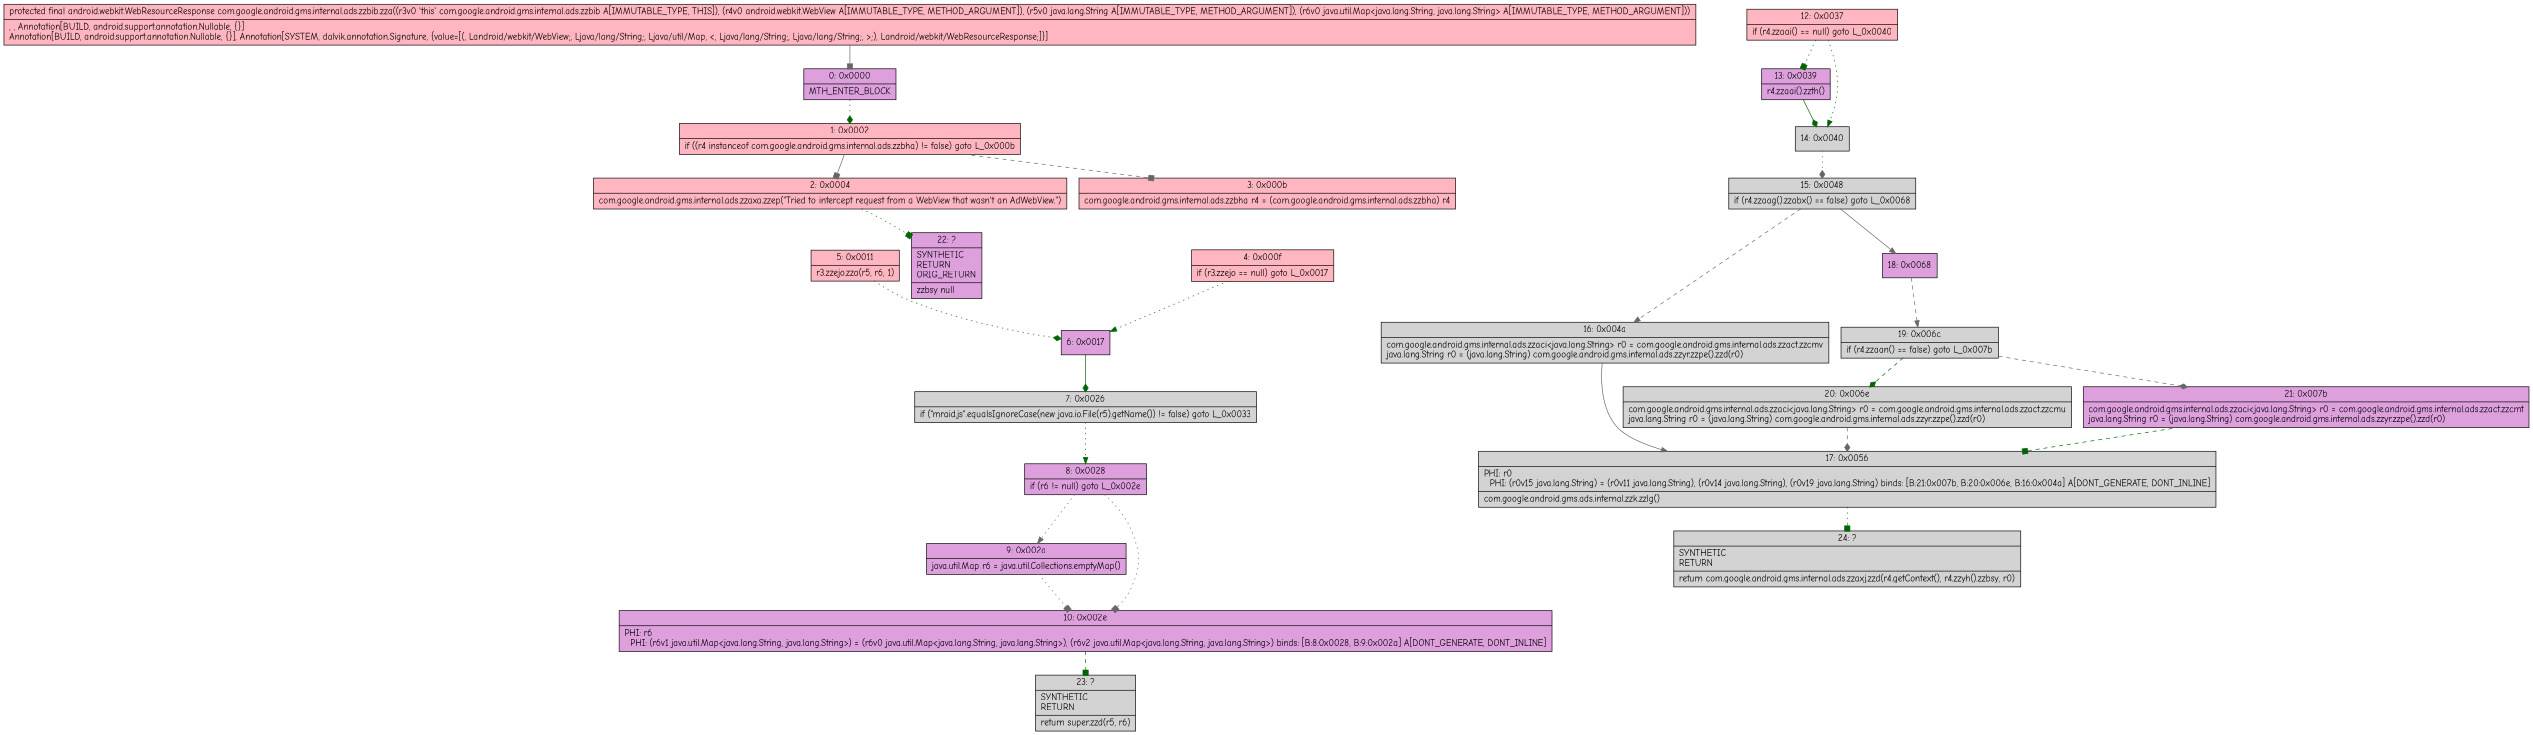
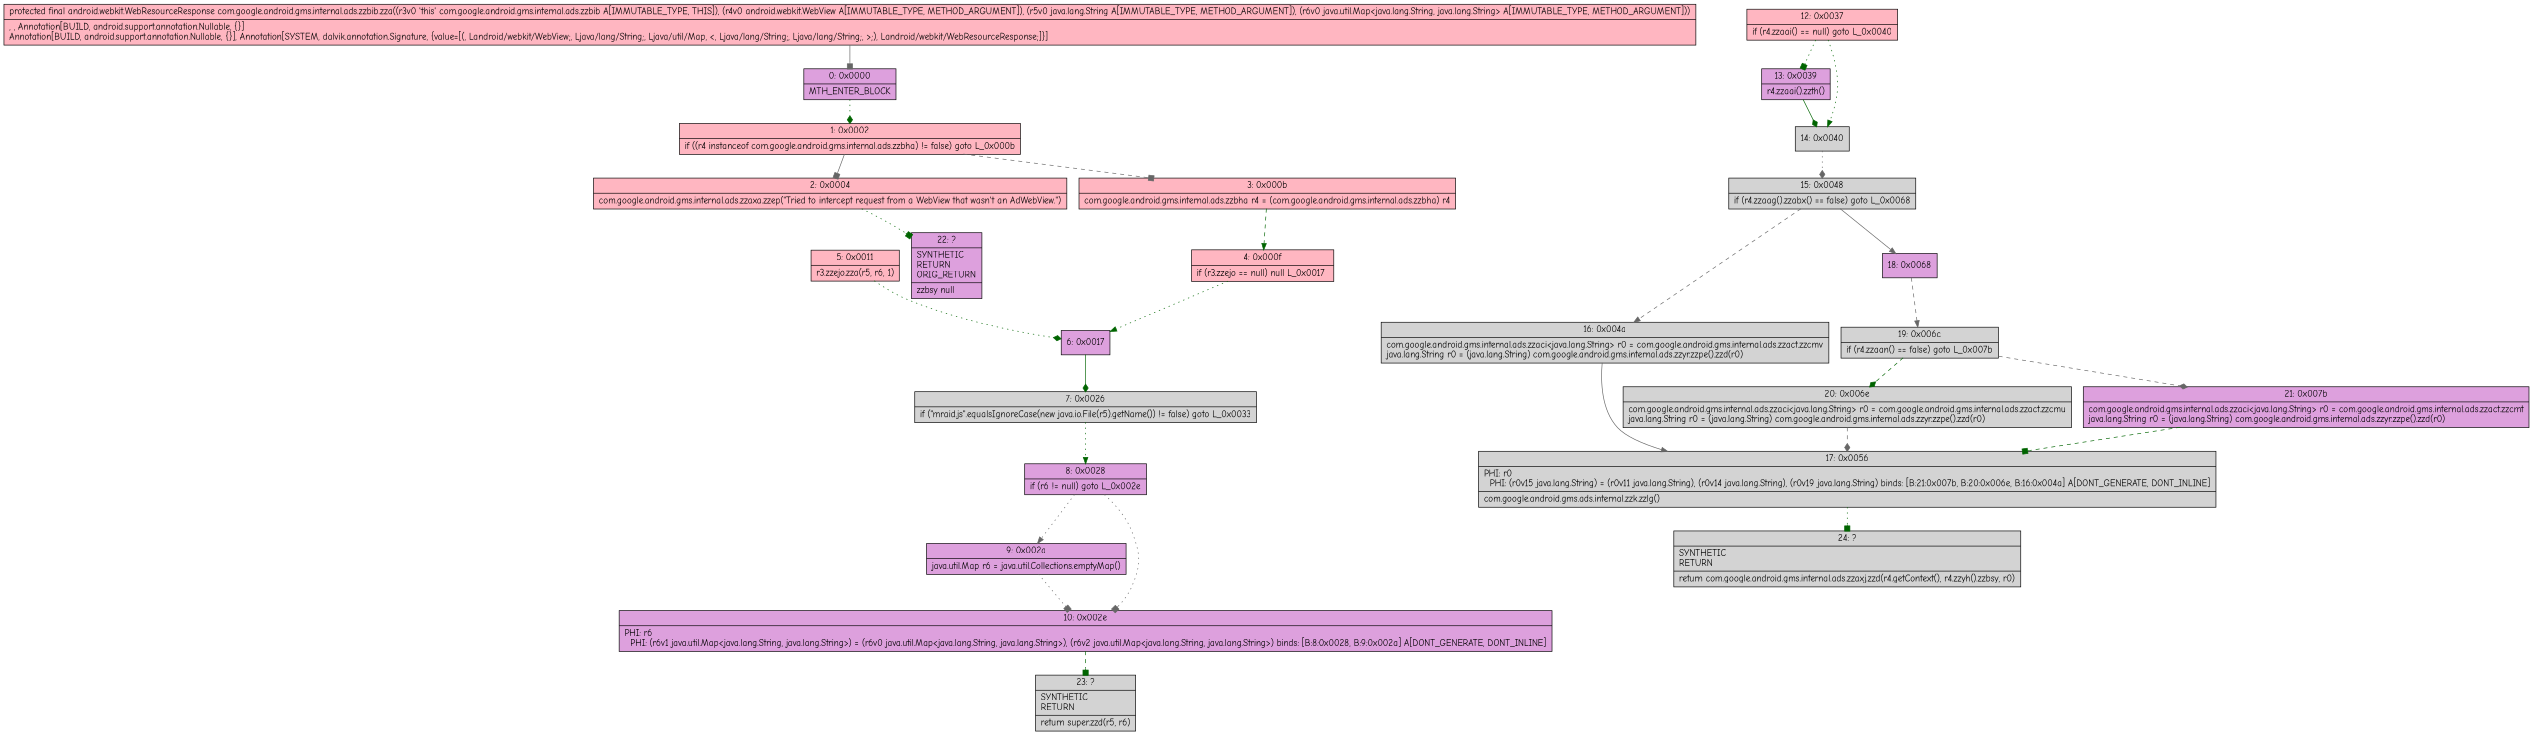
none -> (1265, 226)
(1263, 273) -> (1261, 273)
